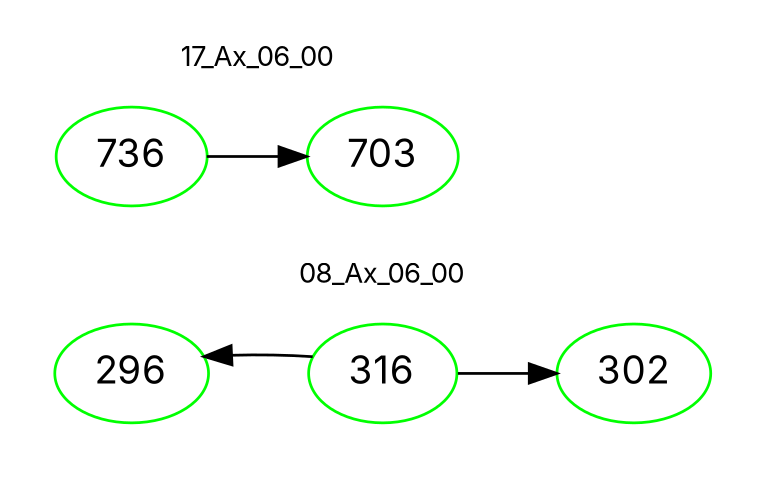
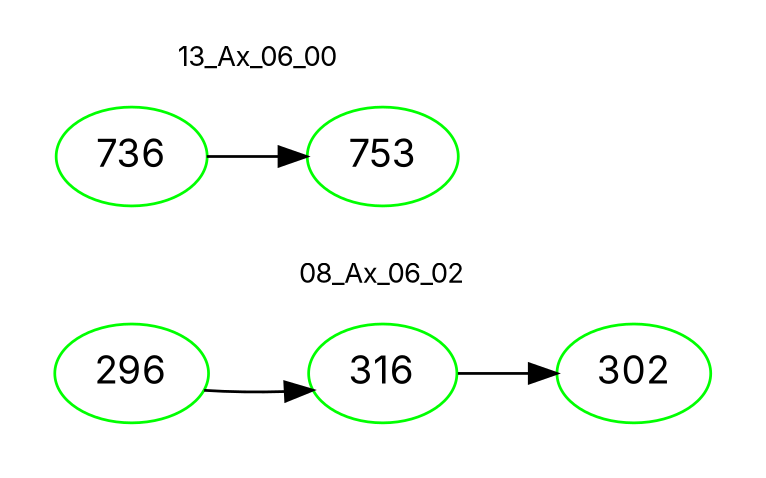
(257, 59) -> (257, 59)
(383, 157) -> (383, 157)
(383, 276) -> (383, 276)
(272, 355) -> (244, 392)
